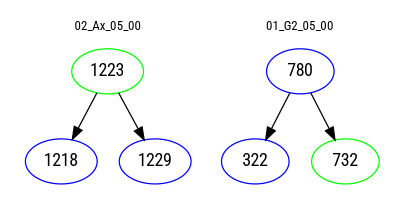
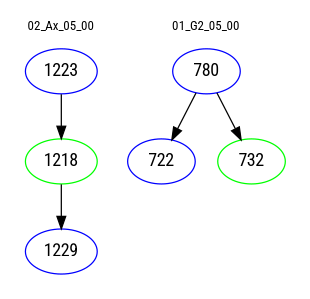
(108, 71) -> (61, 71)
(128, 111) -> (61, 200)
(61, 161) -> (61, 161)
(255, 161) -> (161, 161)
